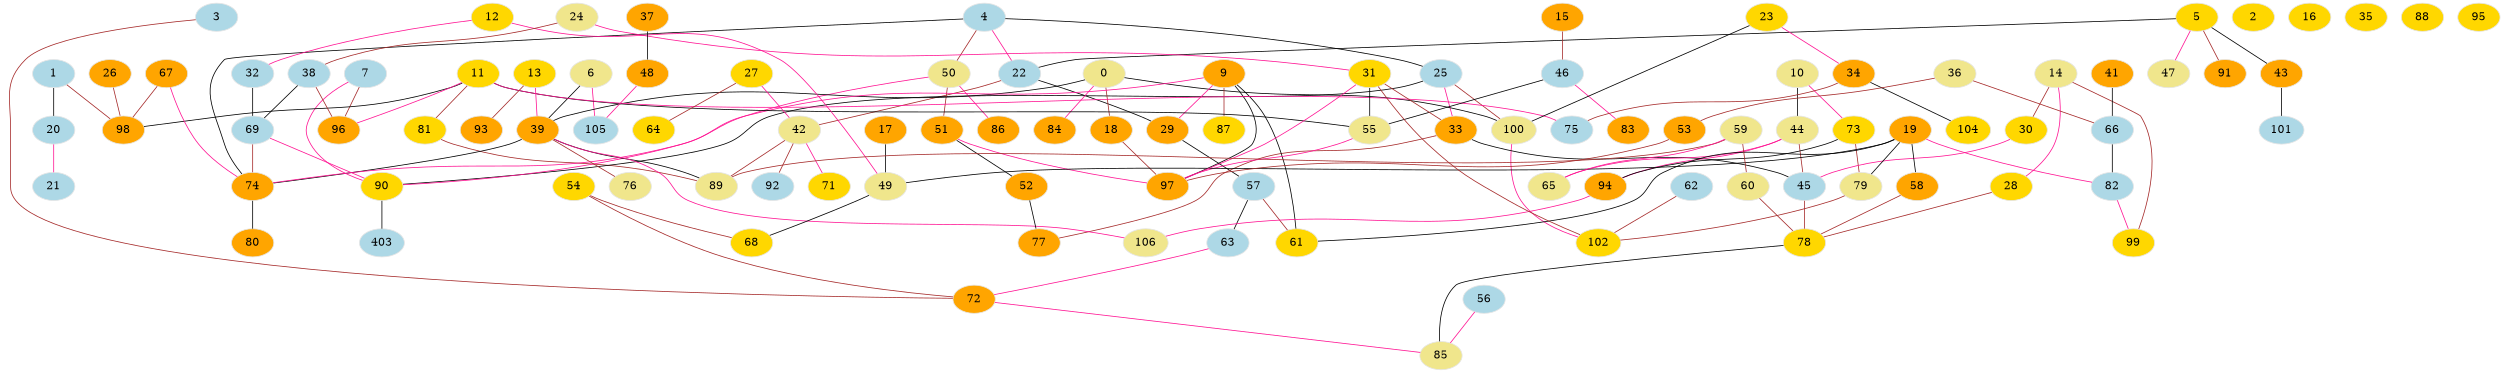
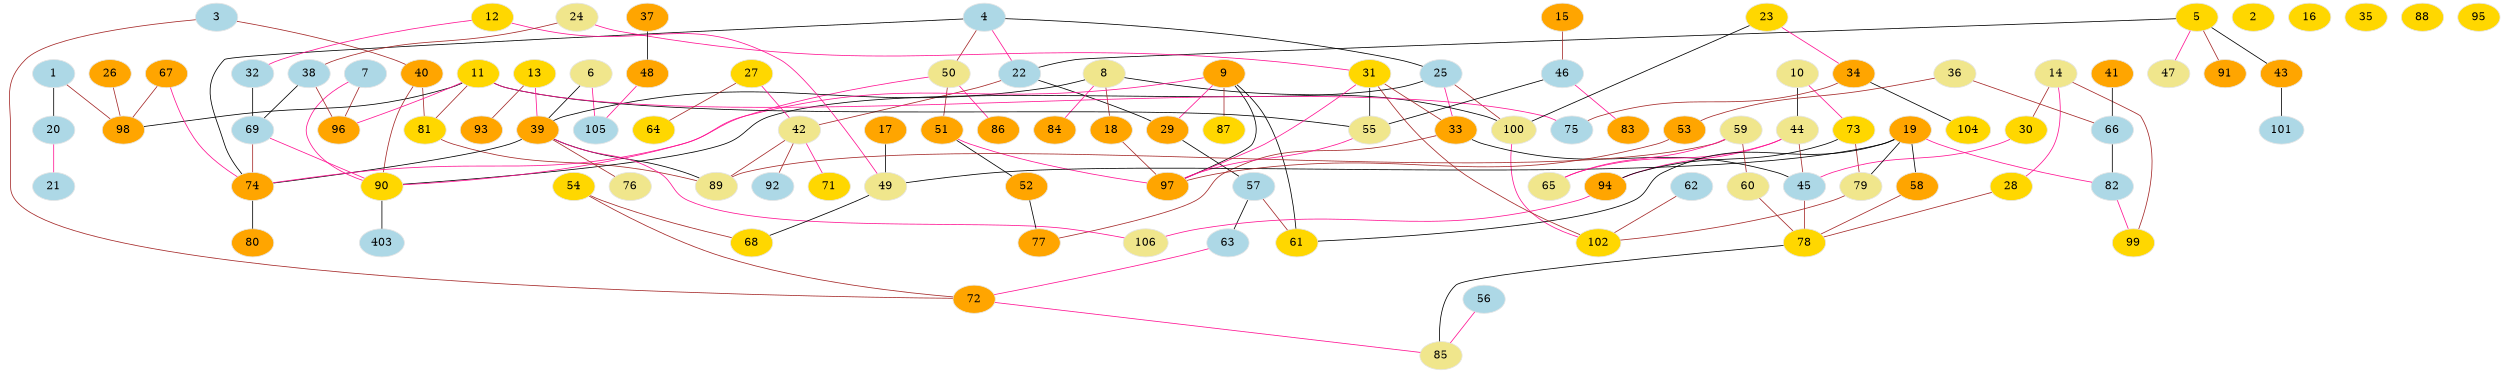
none -> (422, 74)
(1104, 74) -> (1104, 74)
